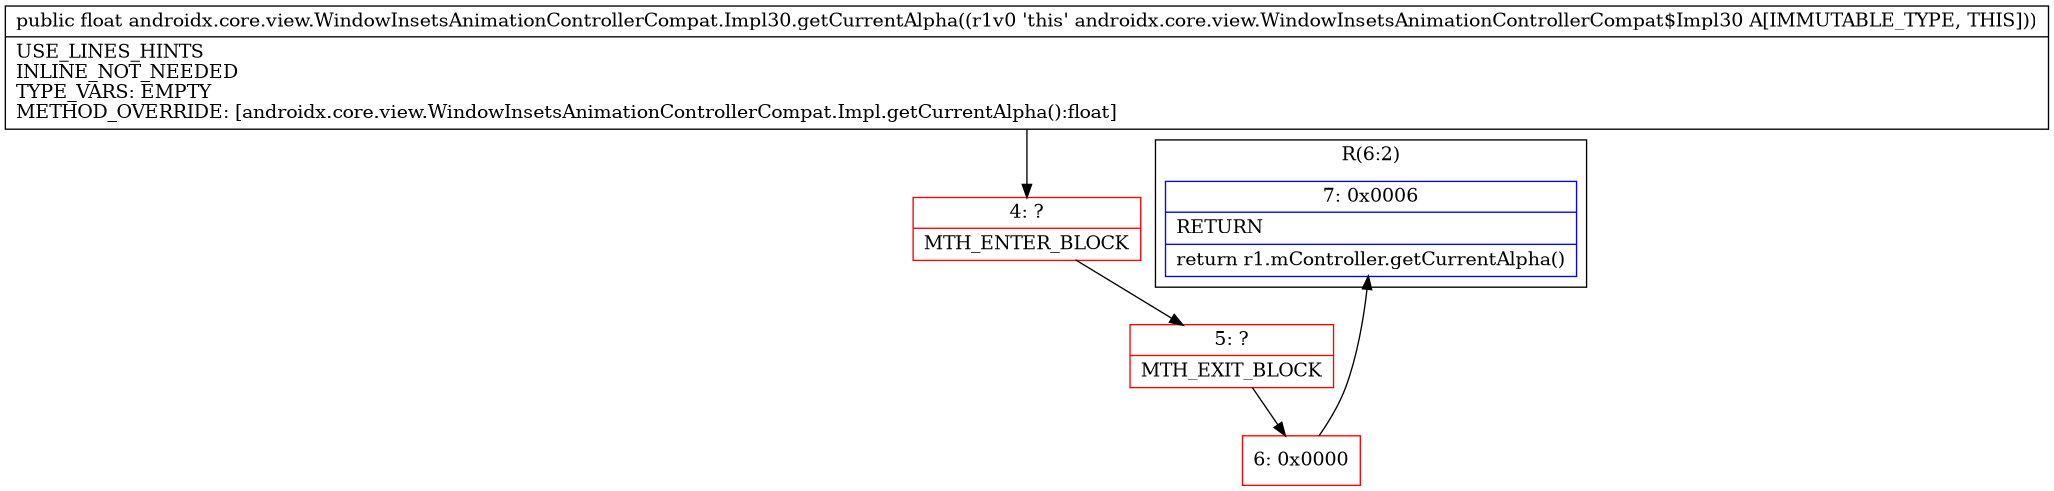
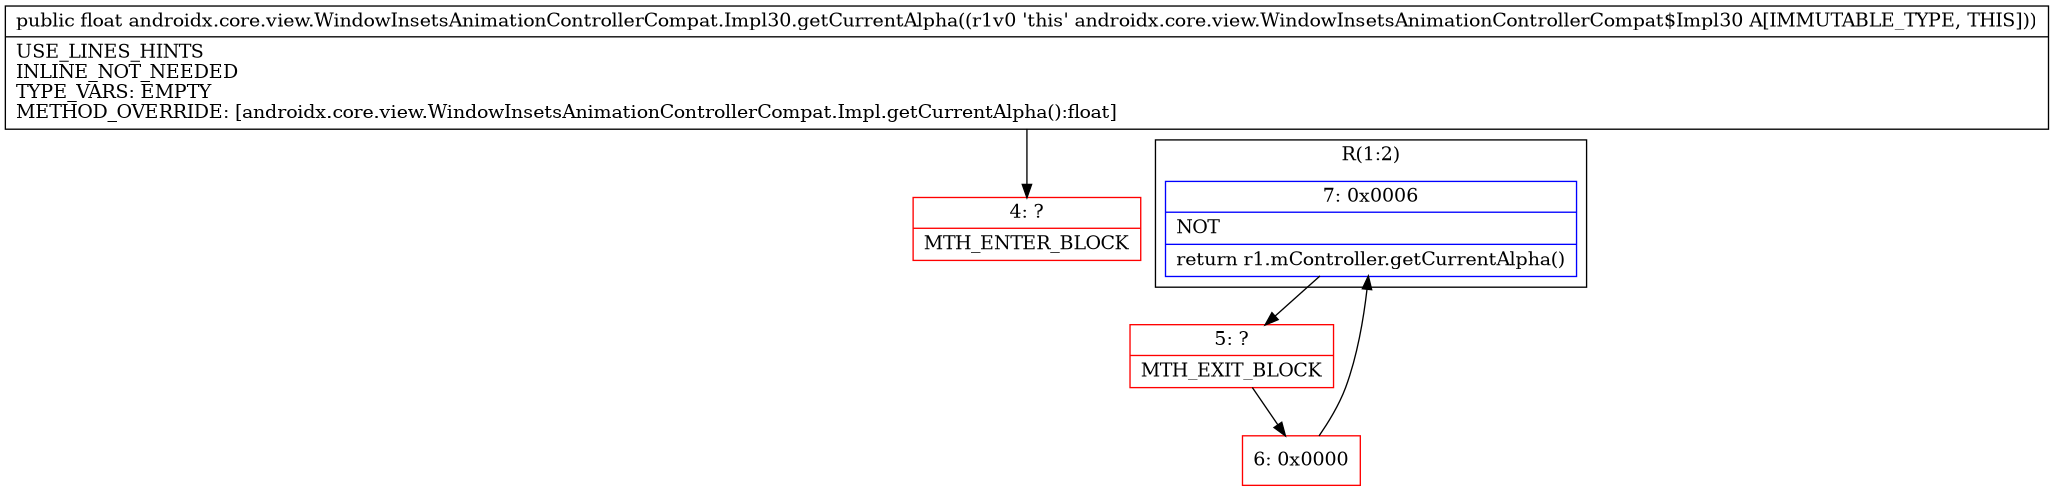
(1371, 155) -> (1371, 155)
(1220, 228) -> (1198, 228)
(1123, 289) -> (1298, 296)
